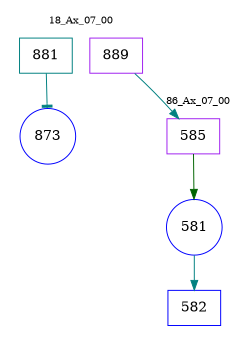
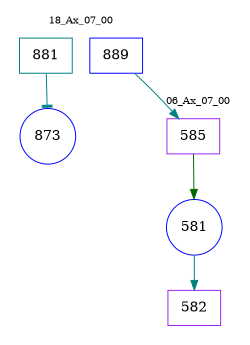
(116, 56) -> (116, 56)
(198, 102) -> (198, 102)
(194, 308) -> (194, 308)
